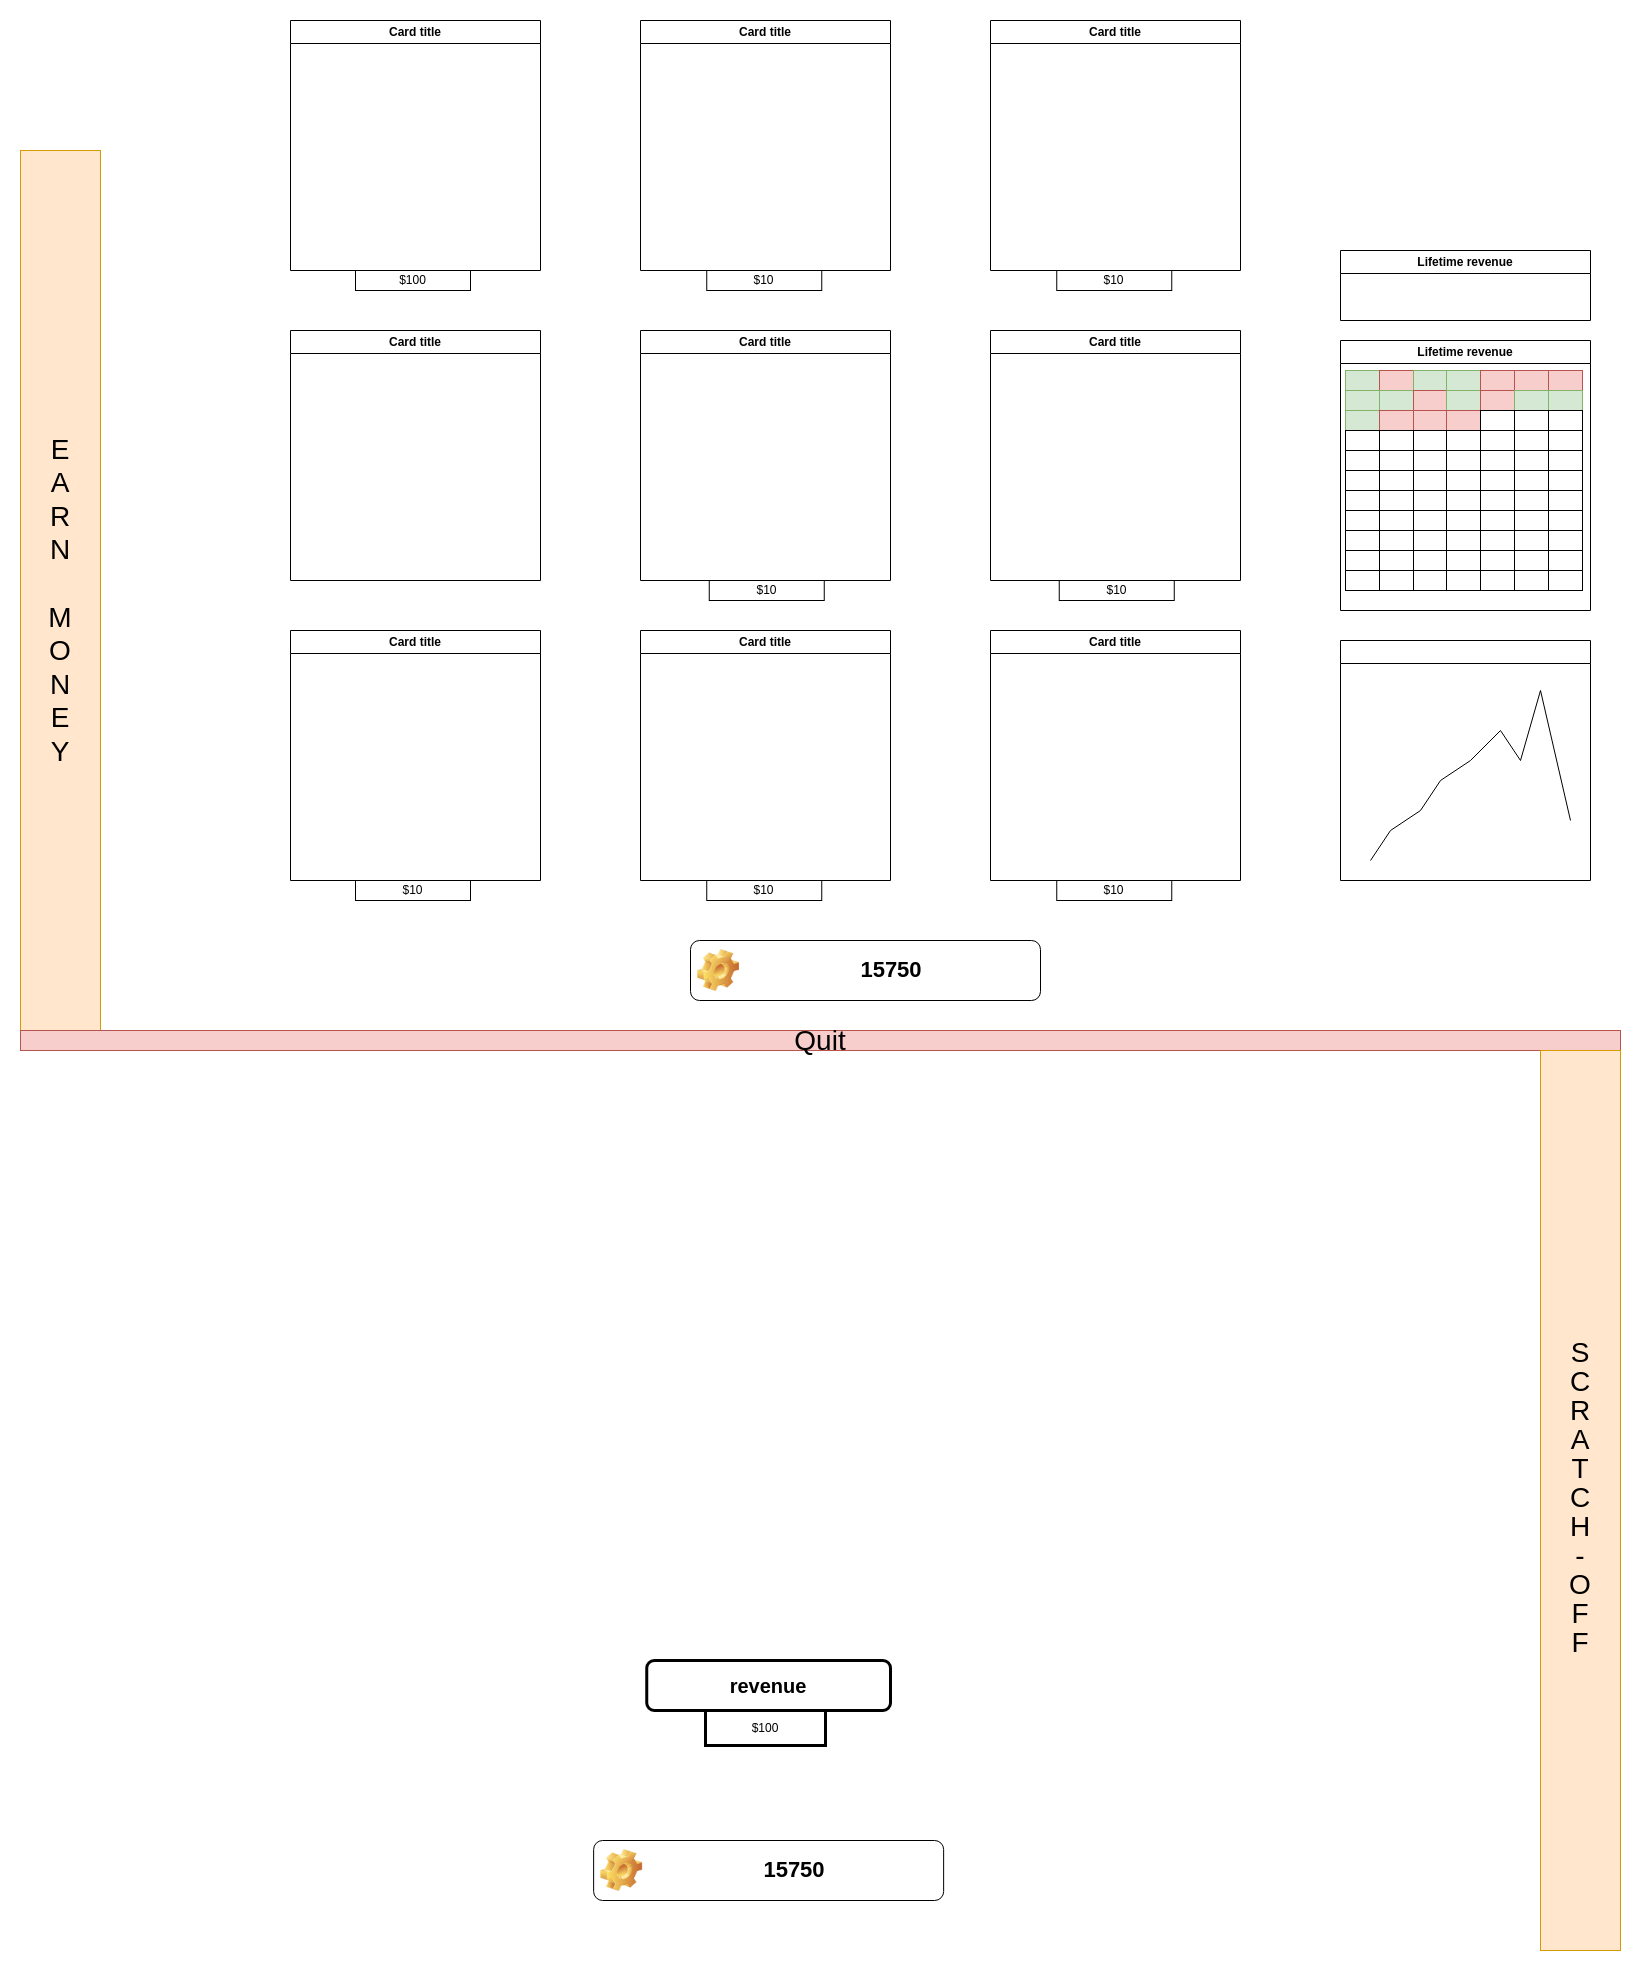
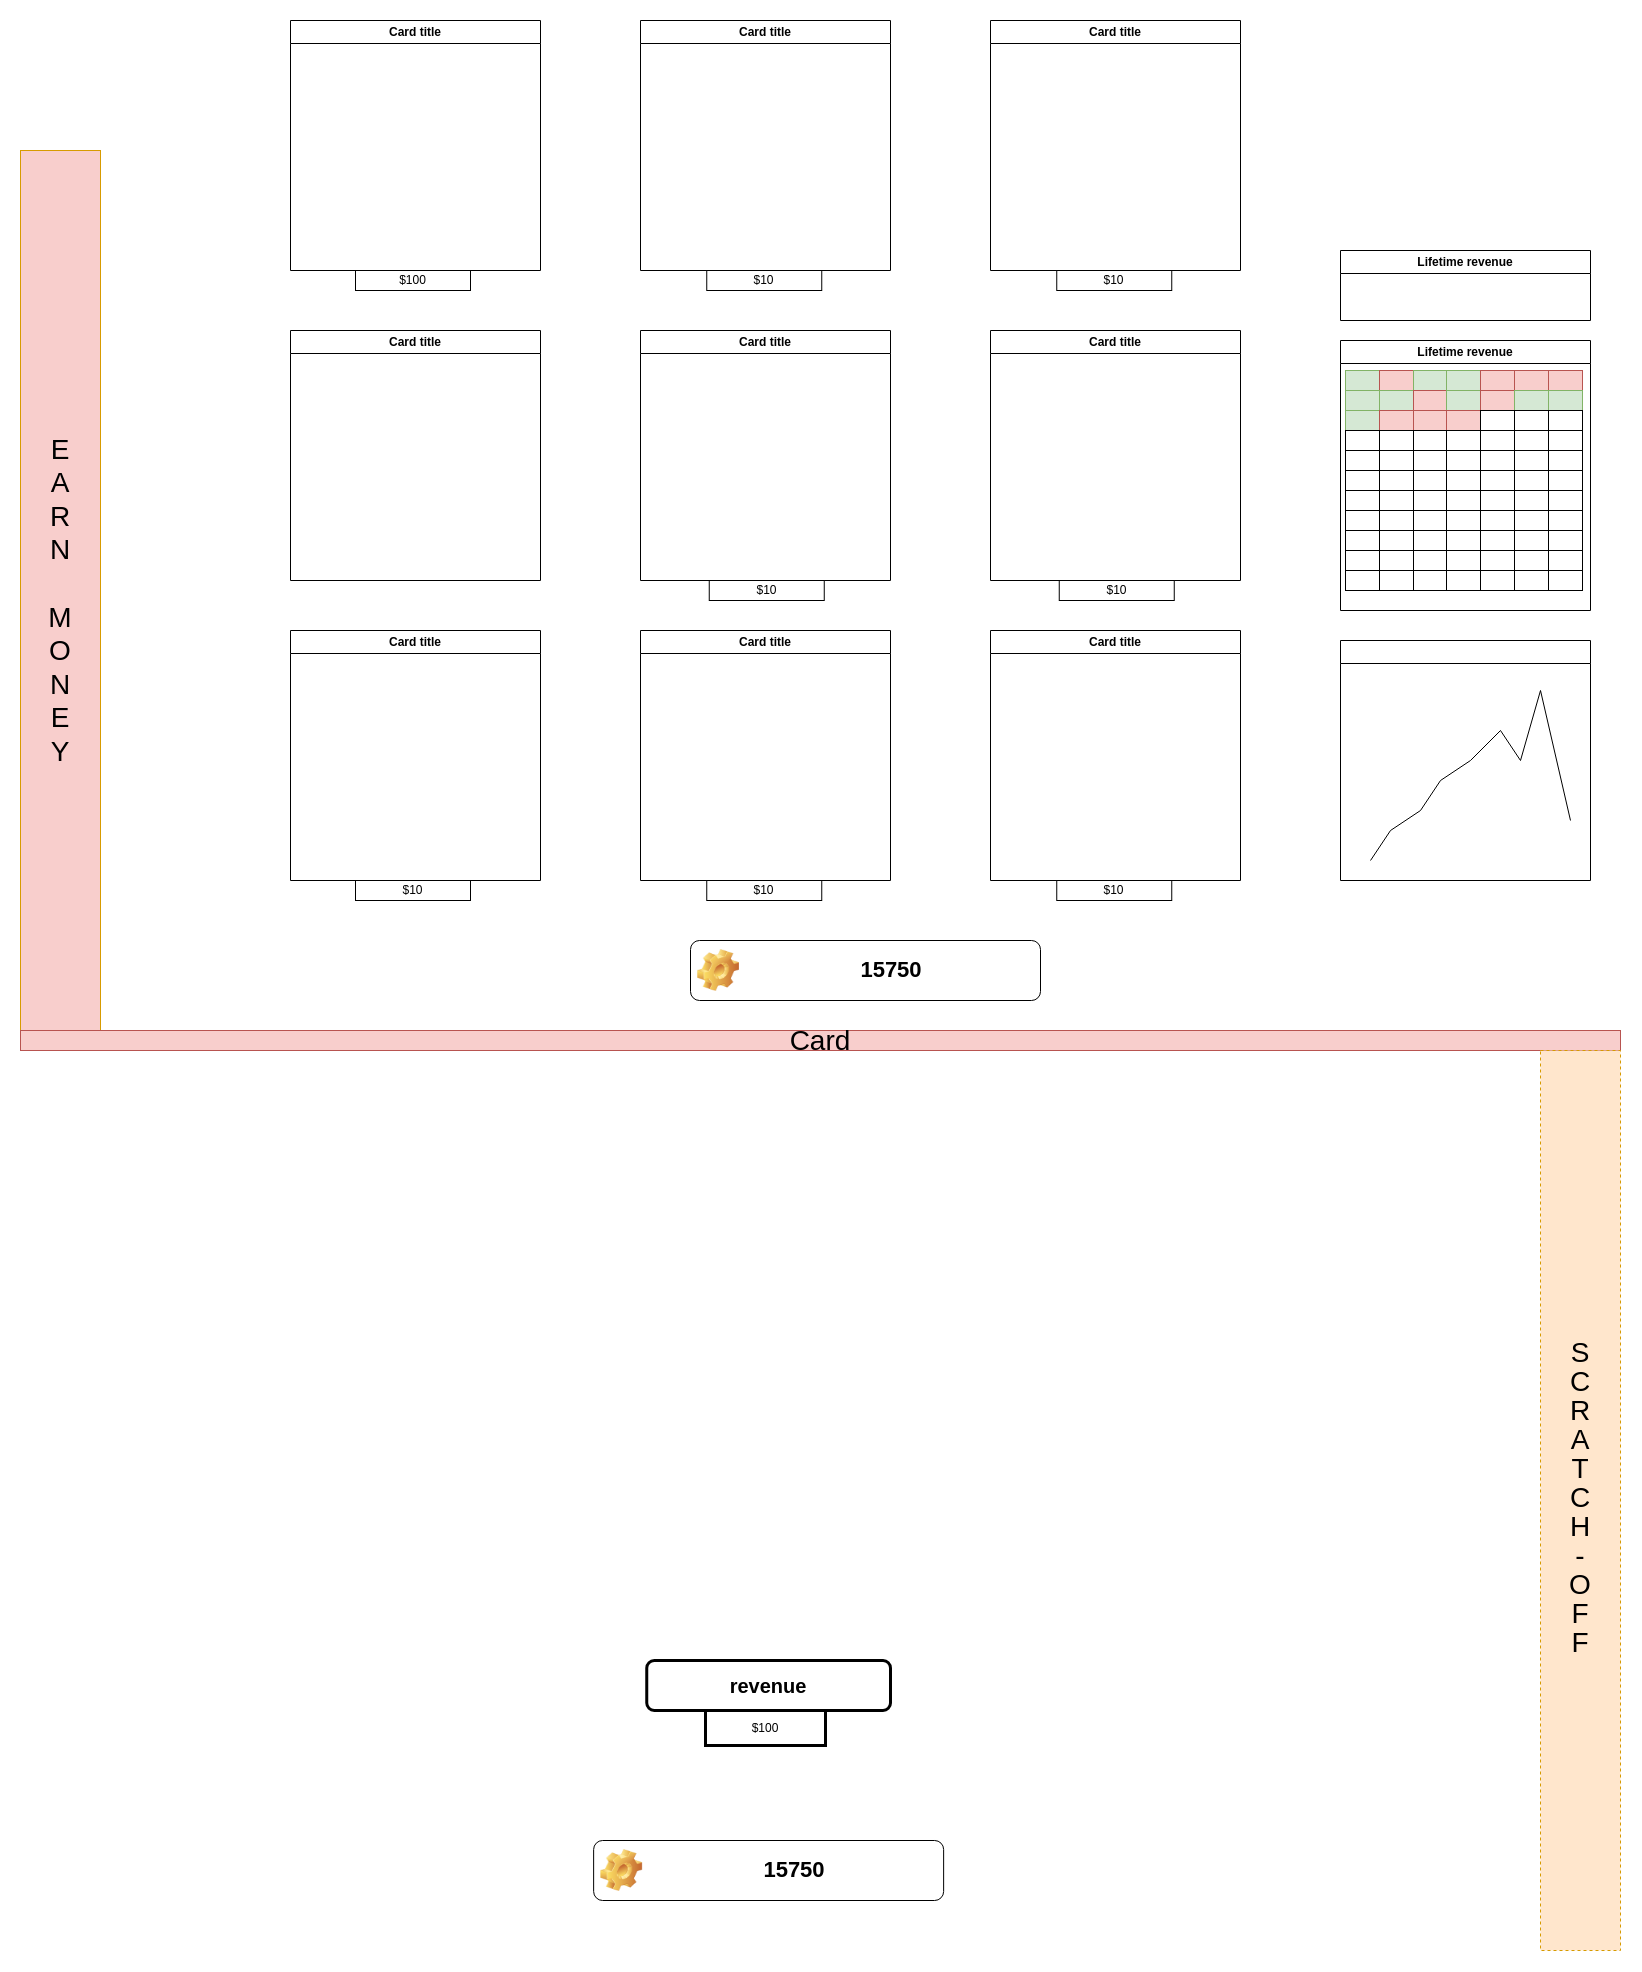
(61, 601) -> (61, 601)
(821, 1041) -> (821, 1041)
(1581, 1501) -> (1581, 1501)
